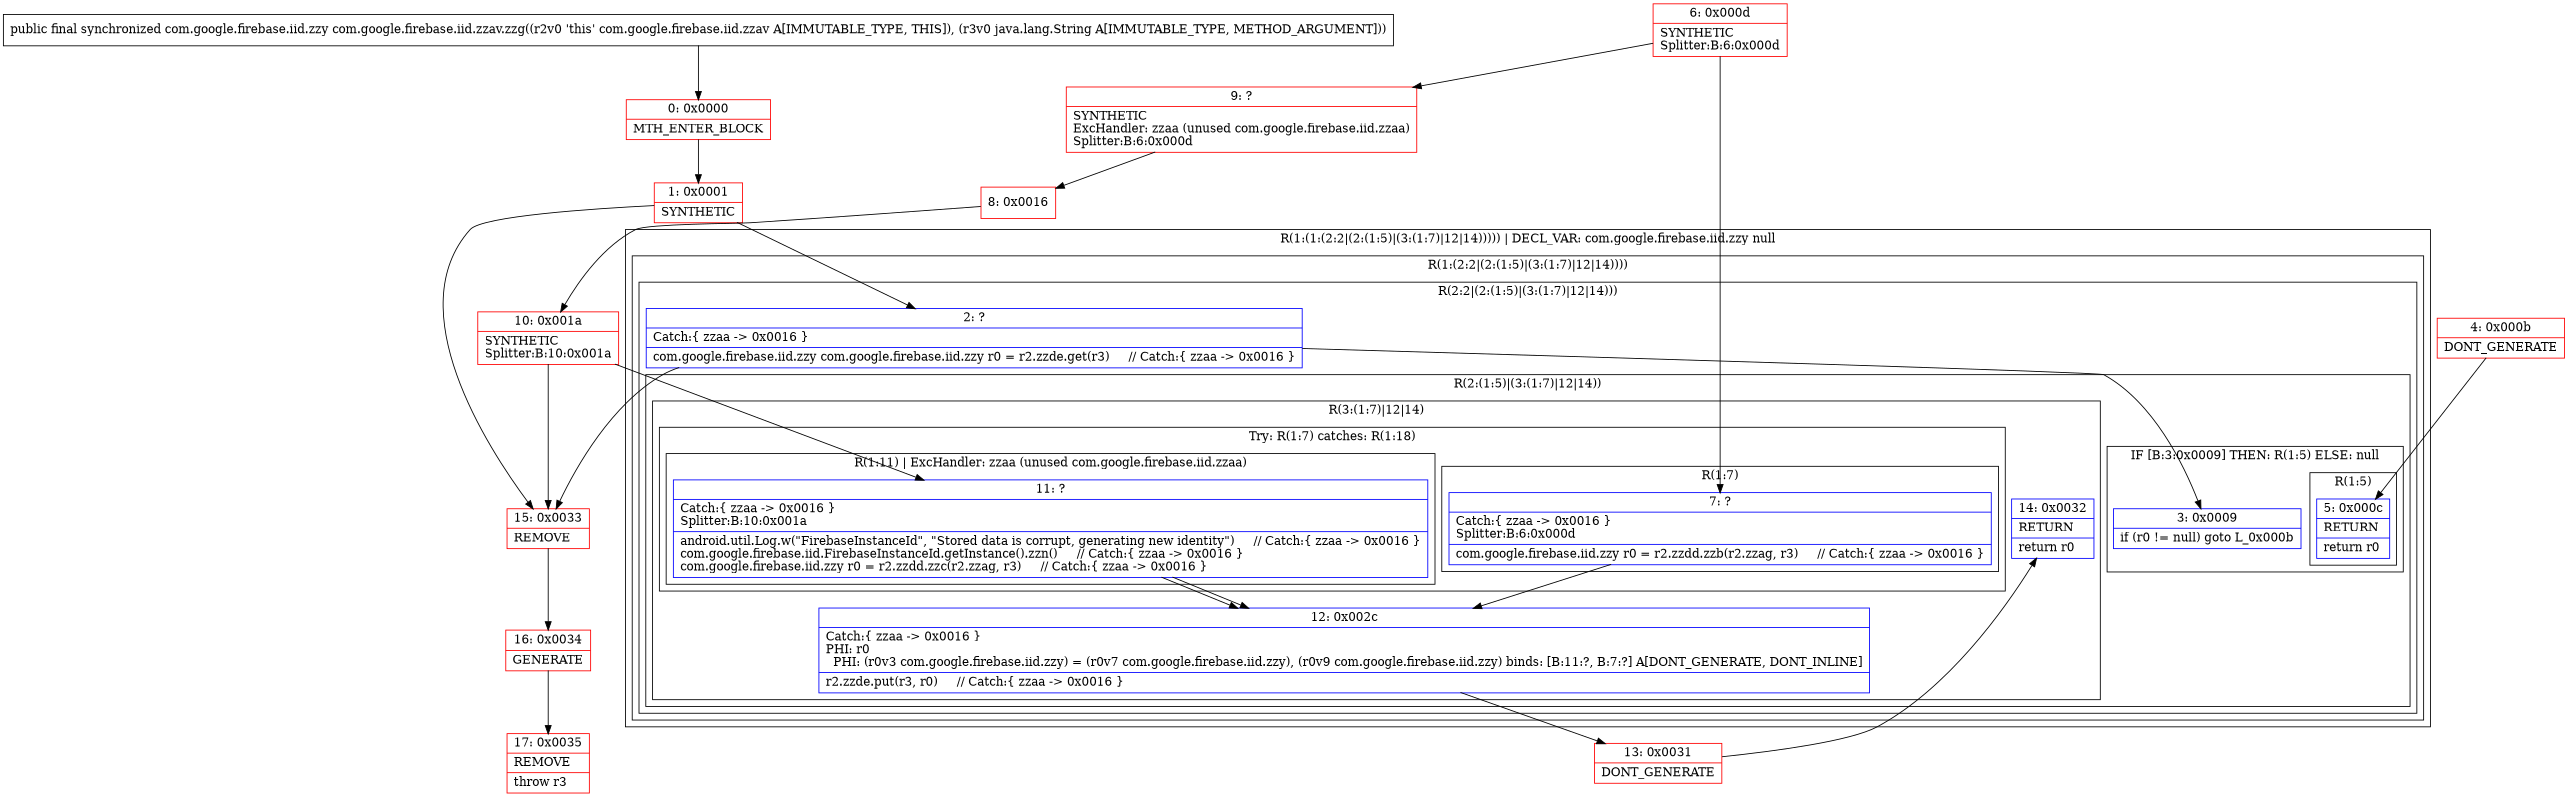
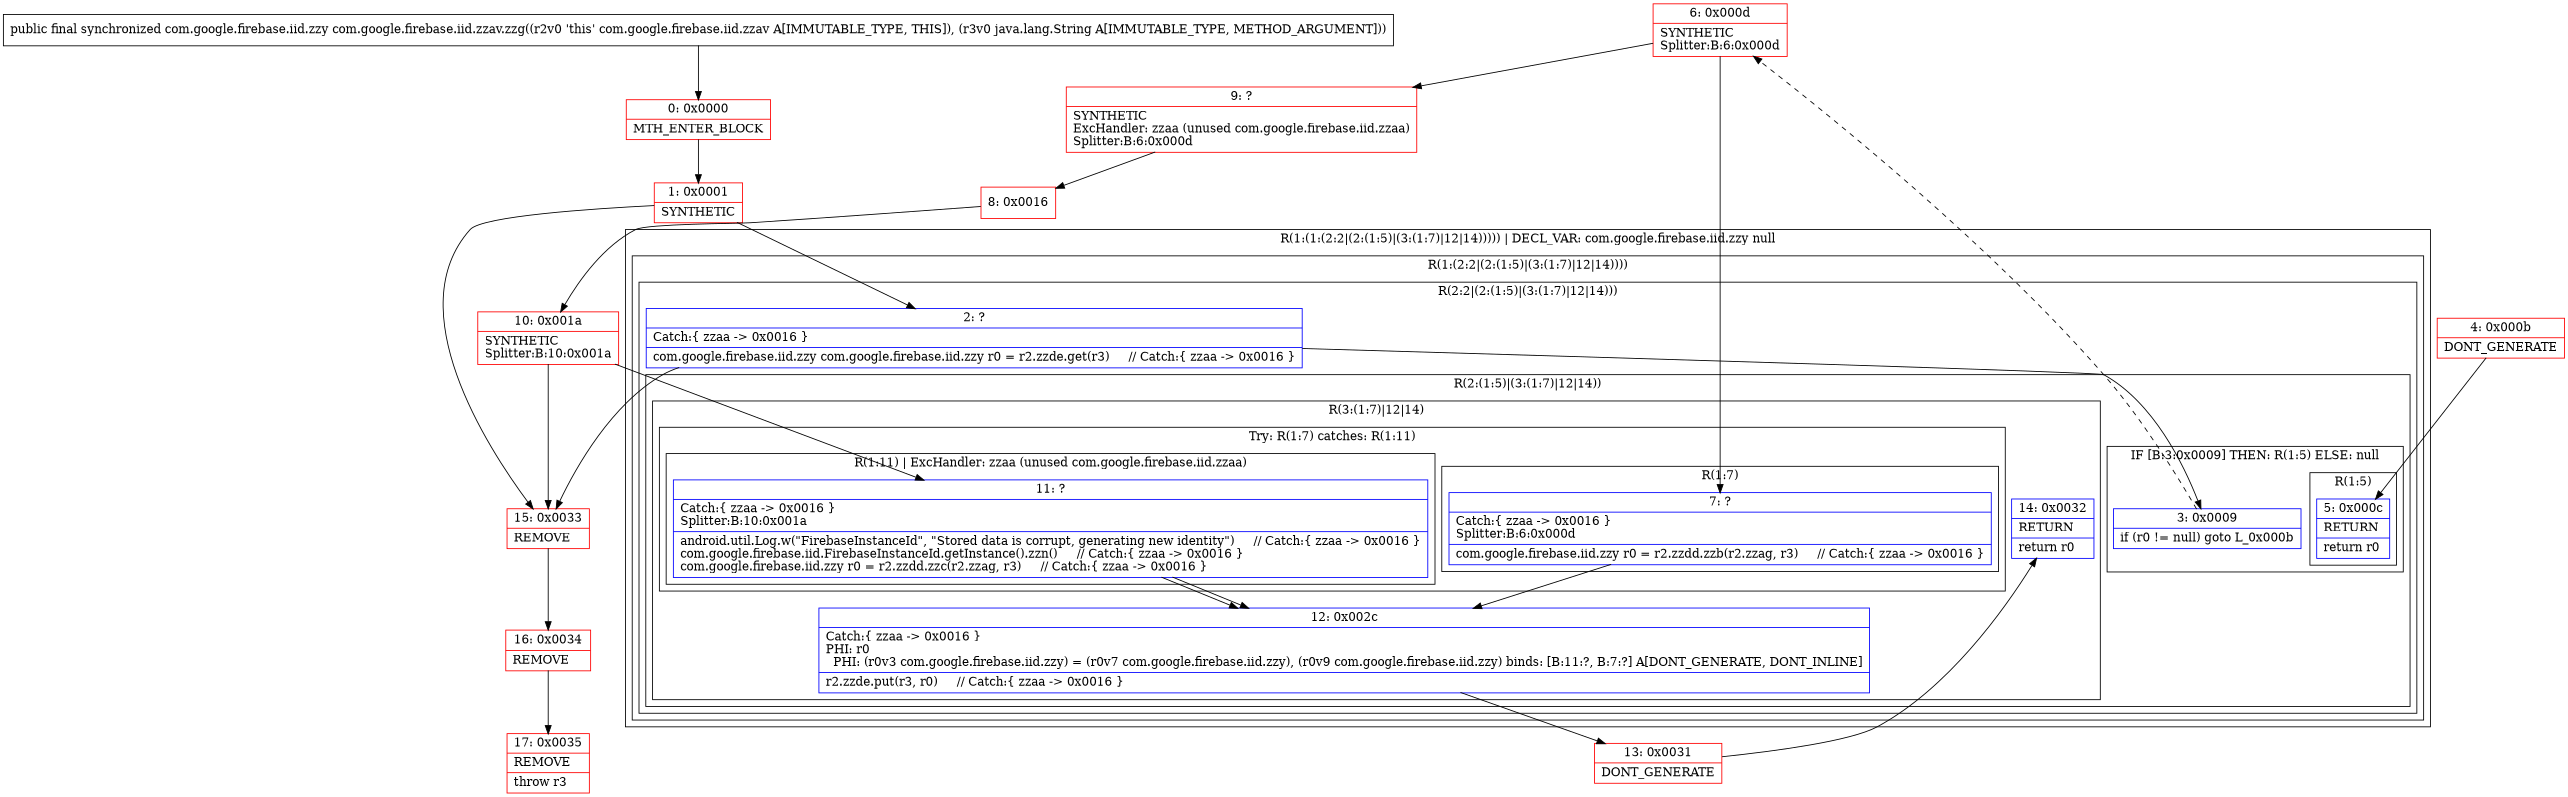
none -> (1999, 266)
(1332, 437) -> (1332, 437)
(548, 660) -> (541, 660)
